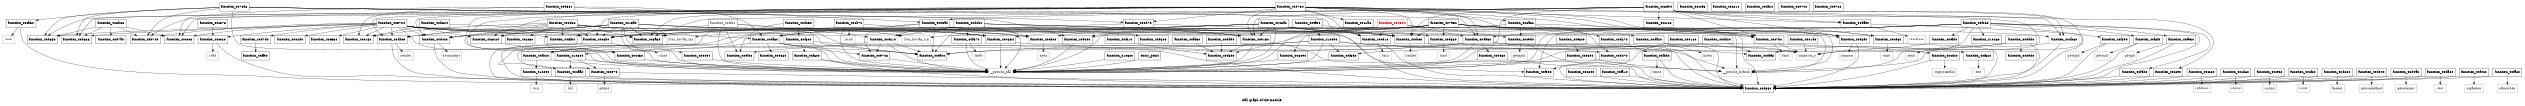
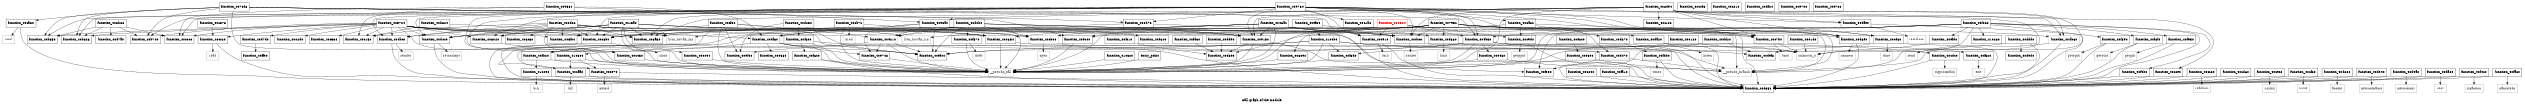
(723, 23) -> (723, 23)
(1892, 48) -> (1828, 48)
none -> (1674, 65)
(2236, 89) -> none
